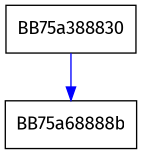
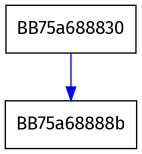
(71, 29) -> (71, 29)
